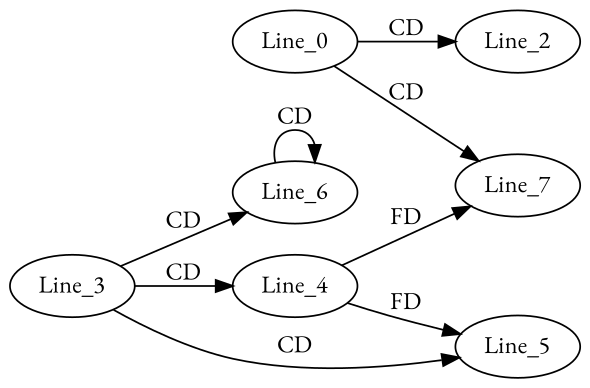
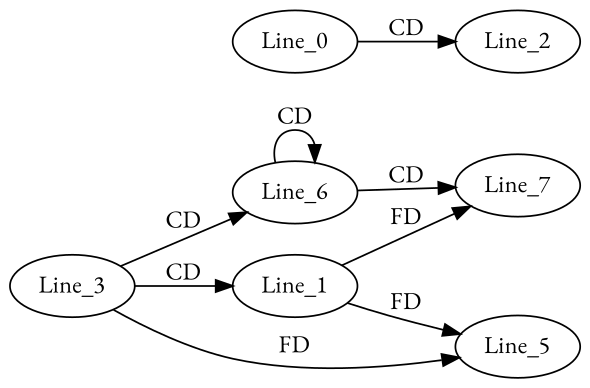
(399, 109) -> (398, 189)
(295, 286) -> (295, 286)
(295, 346) -> (295, 346)
